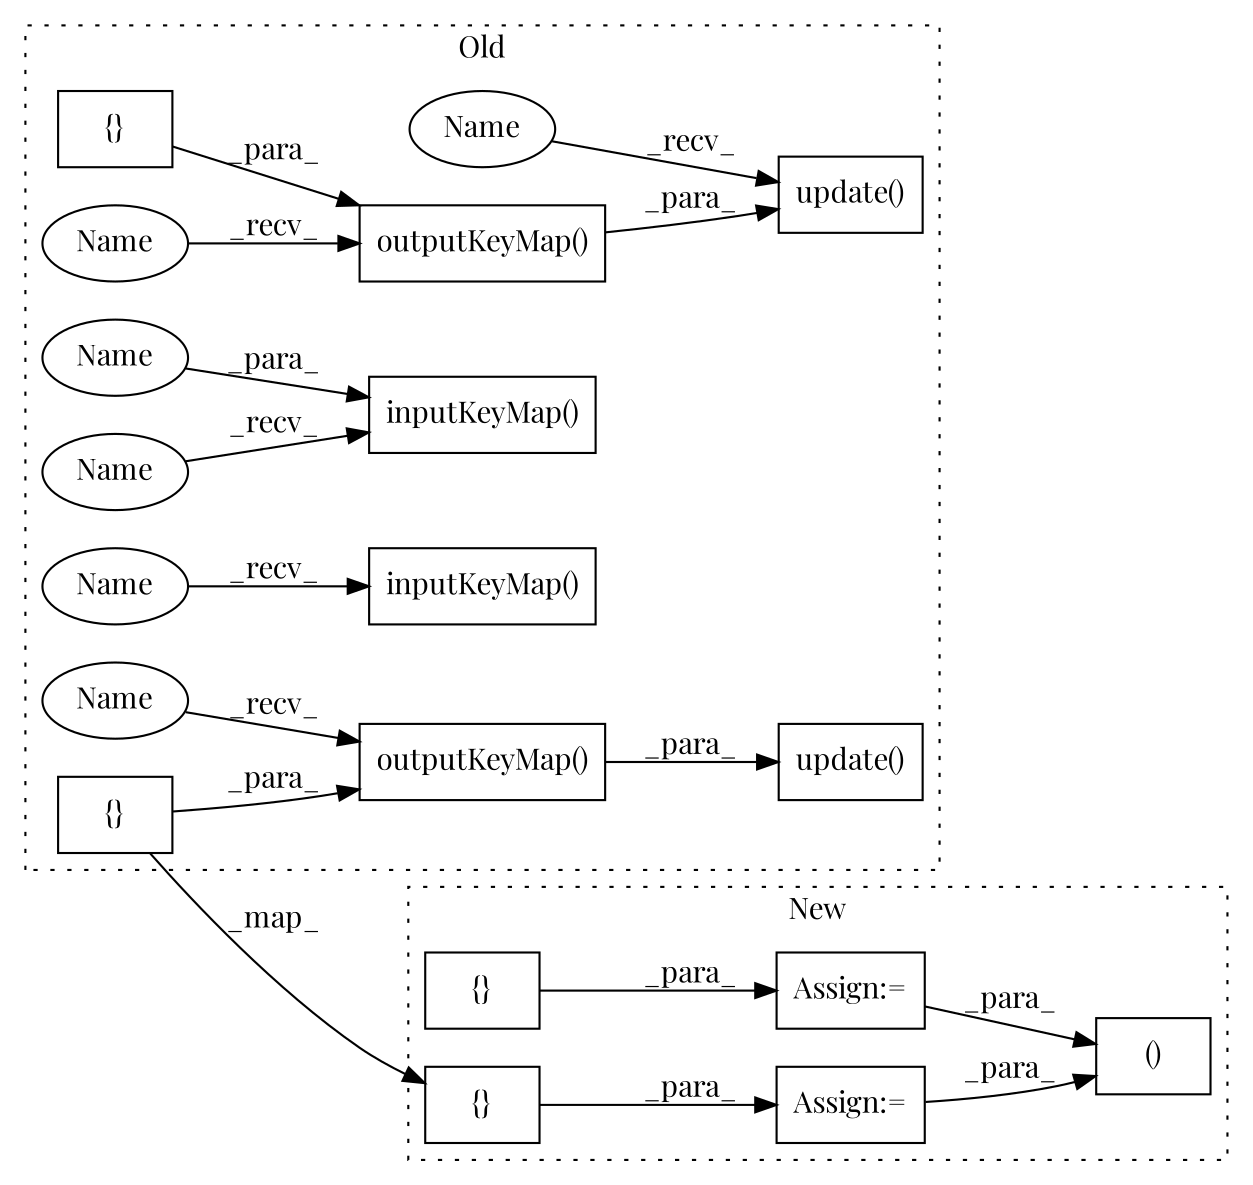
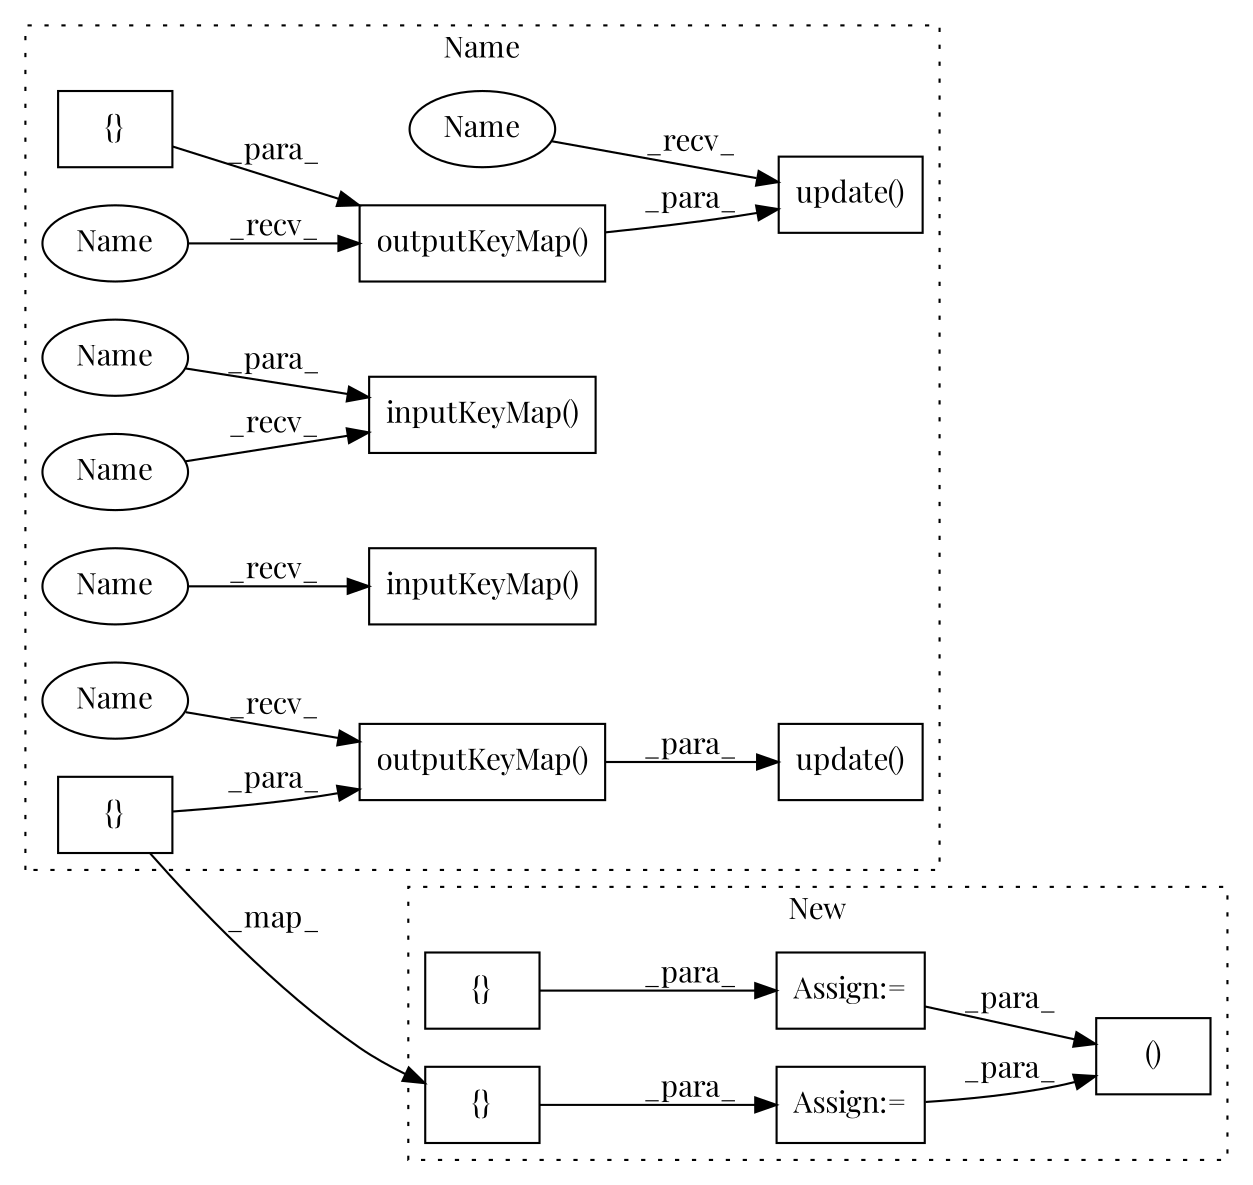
(482, 50) -> (482, 50)
